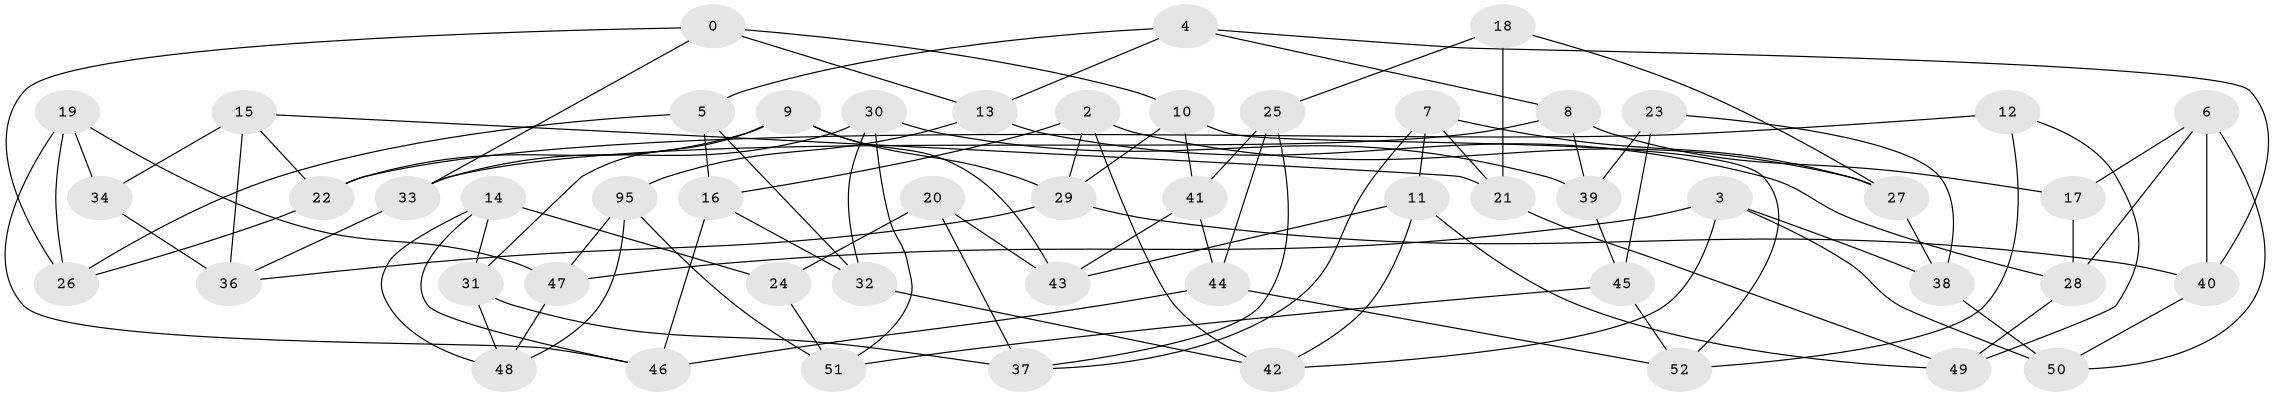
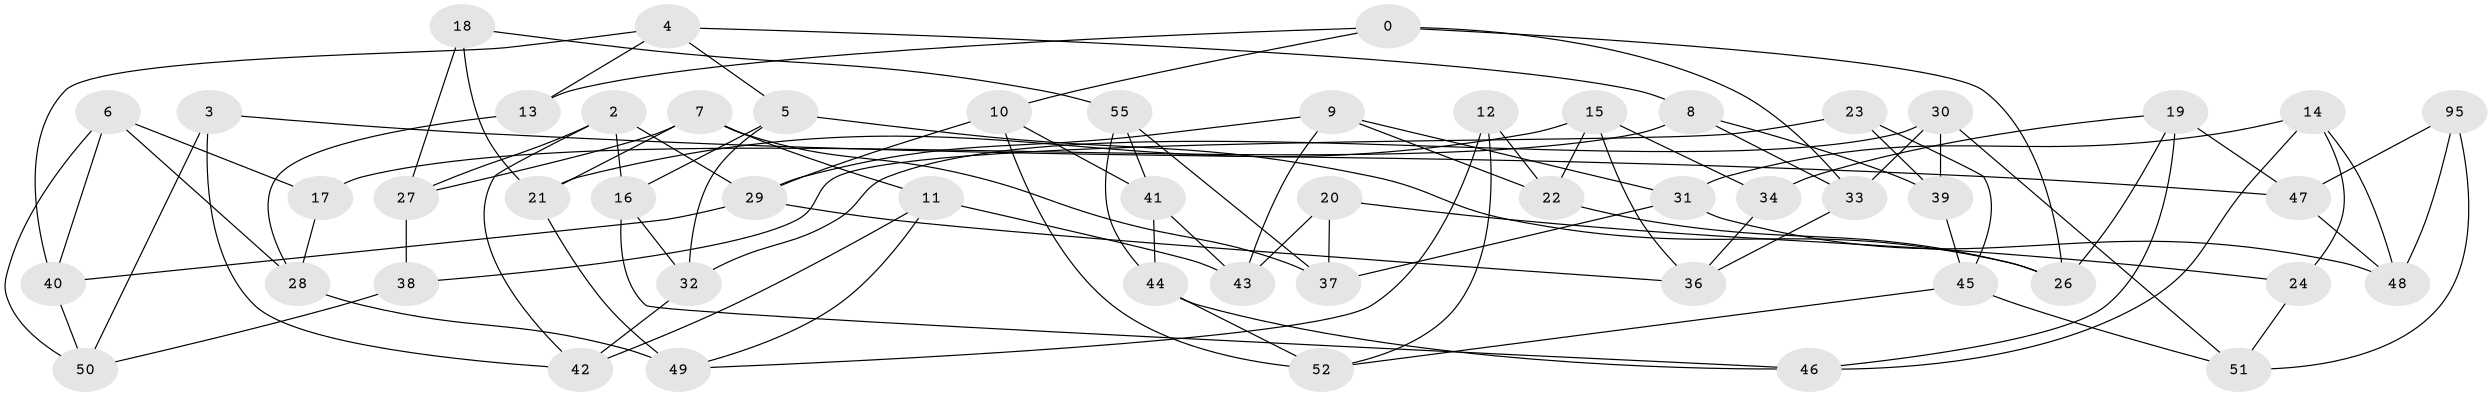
(1273, 112) -> (1120, 112)
(732, 160) -> none
(1811, 232) -> none
